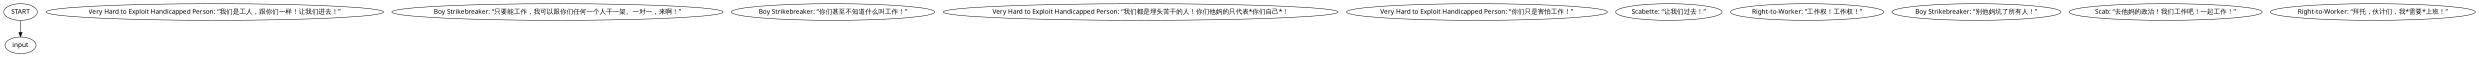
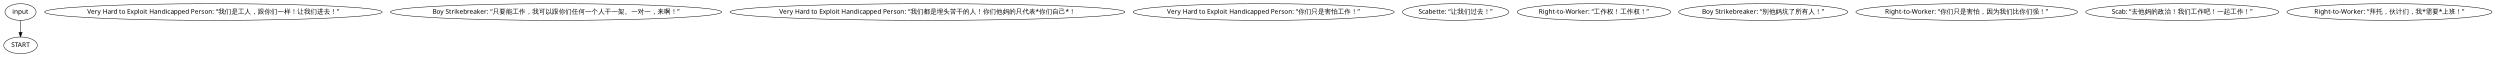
(833, 12) -> none
none -> (1967, 12)
(21, 26) -> (21, 26)
